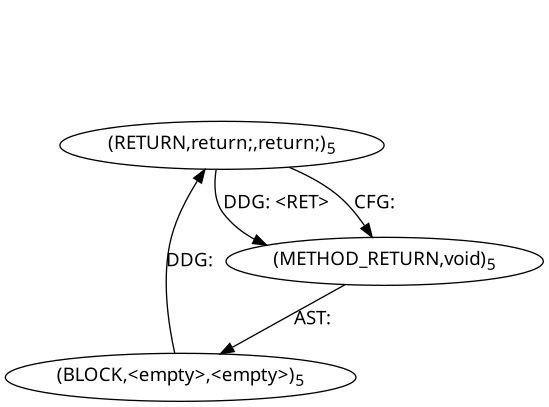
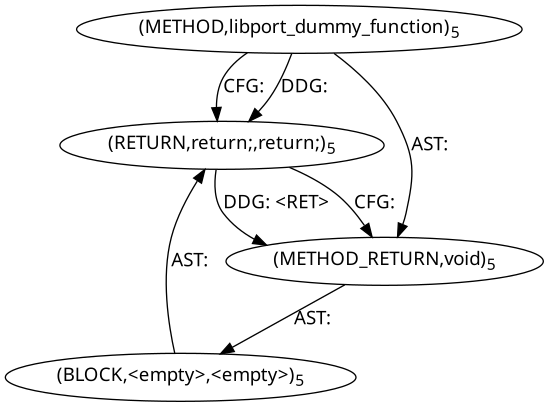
none -> (299, 29)
(193, 261) -> (193, 261)
